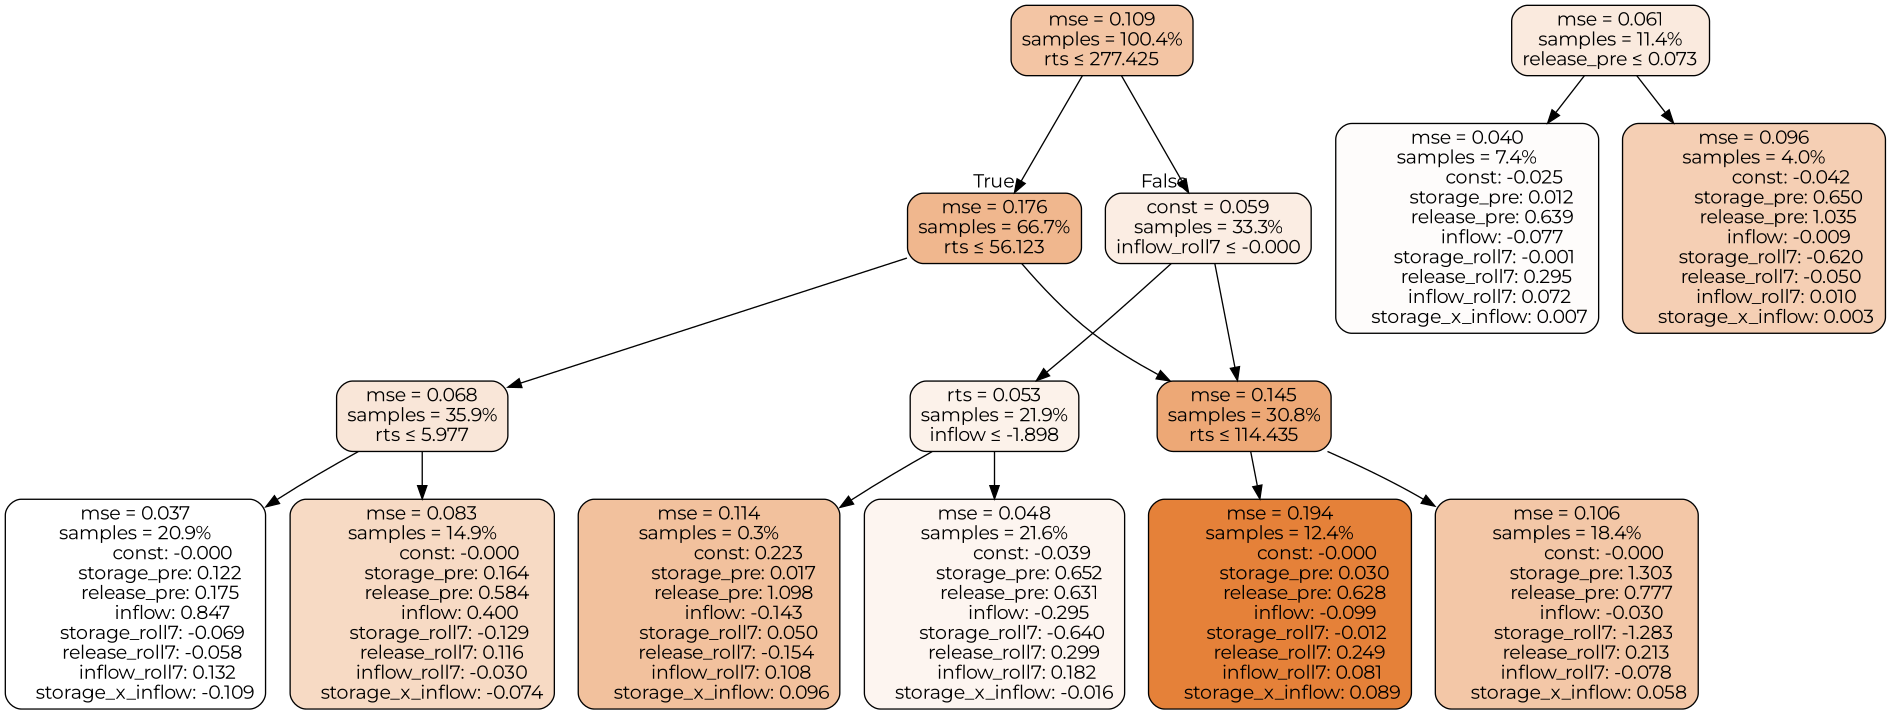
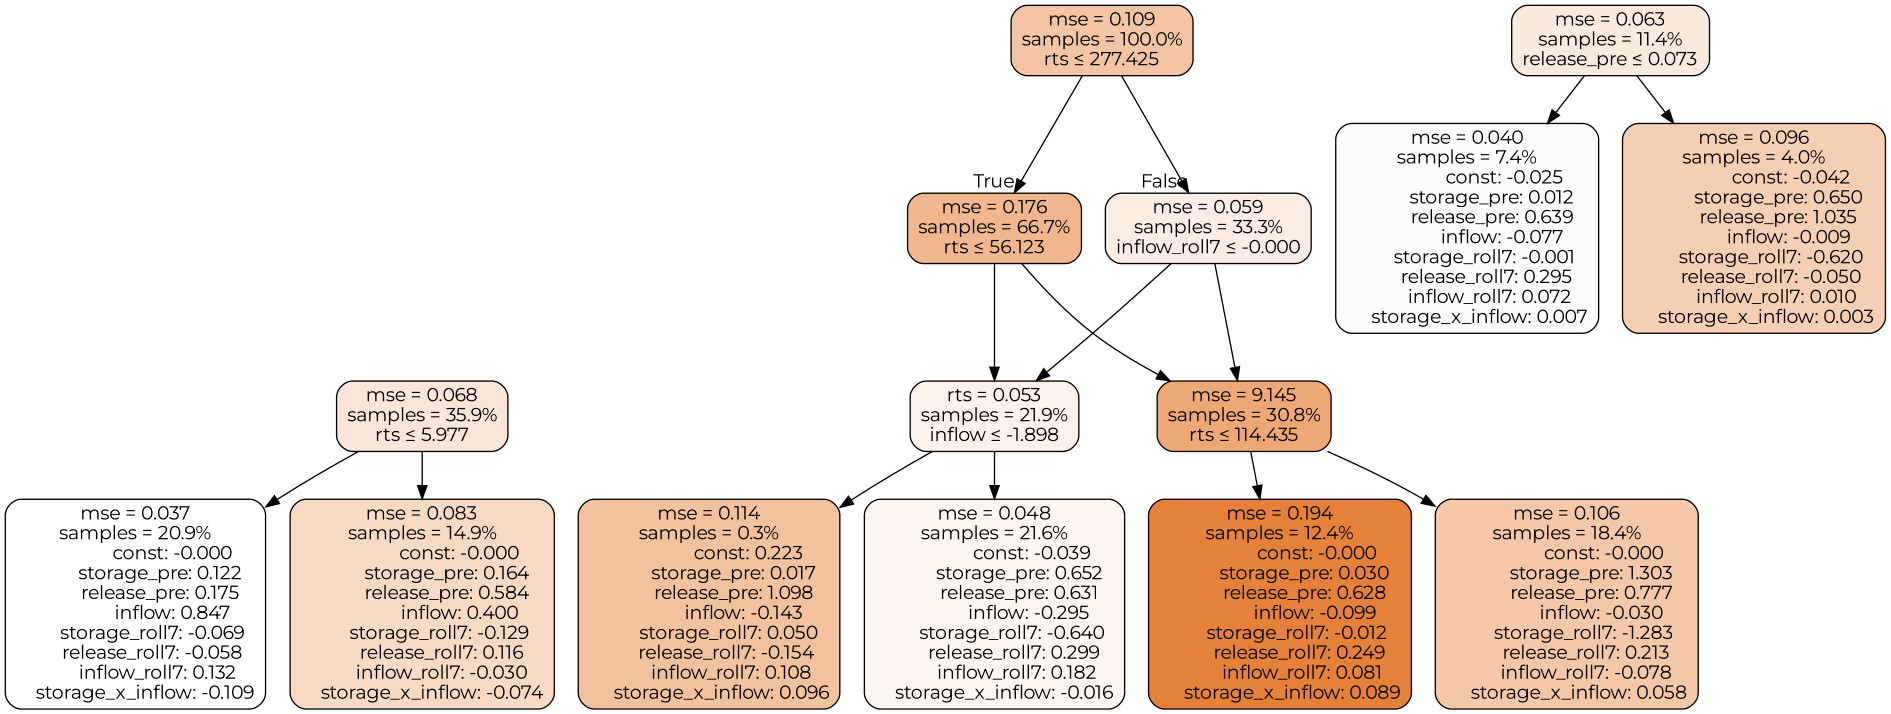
(1102, 40) -> (1102, 40)
(1611, 40) -> (1611, 40)
(1208, 228) -> (1208, 228)
(714, 321) -> (995, 315)
(1244, 416) -> (1244, 416)
